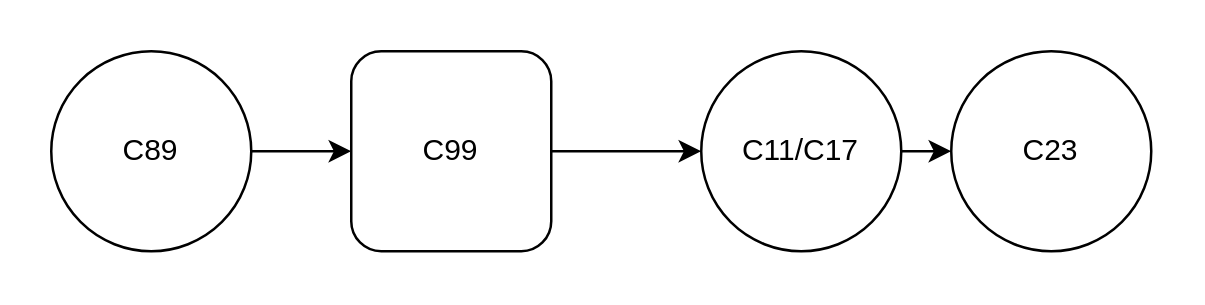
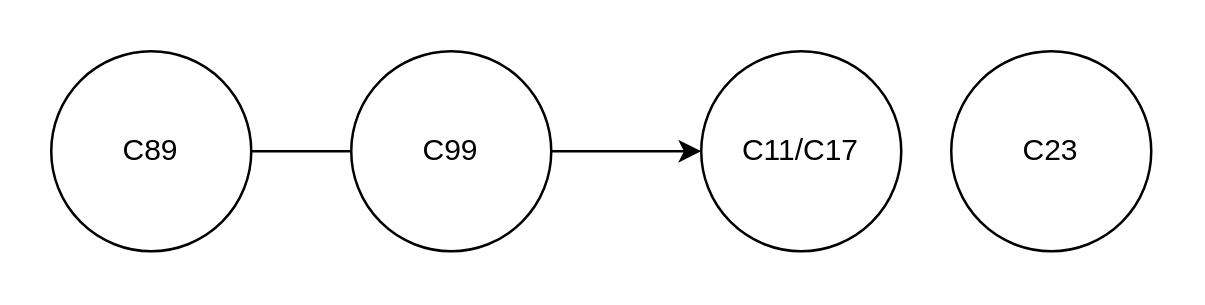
(333, 151) -> (340, 151)
(451, 151) -> (451, 151)
(932, 151) -> none
